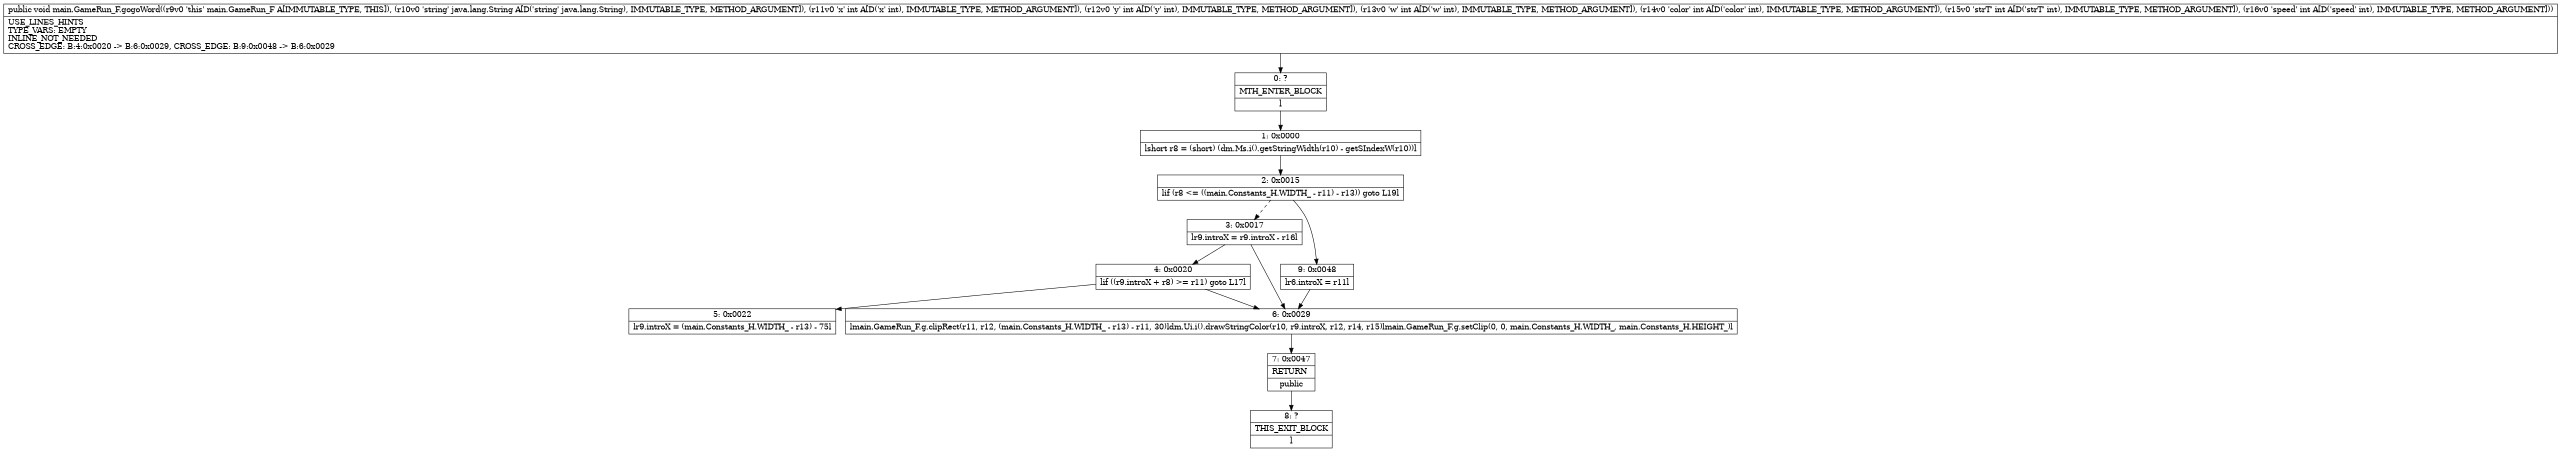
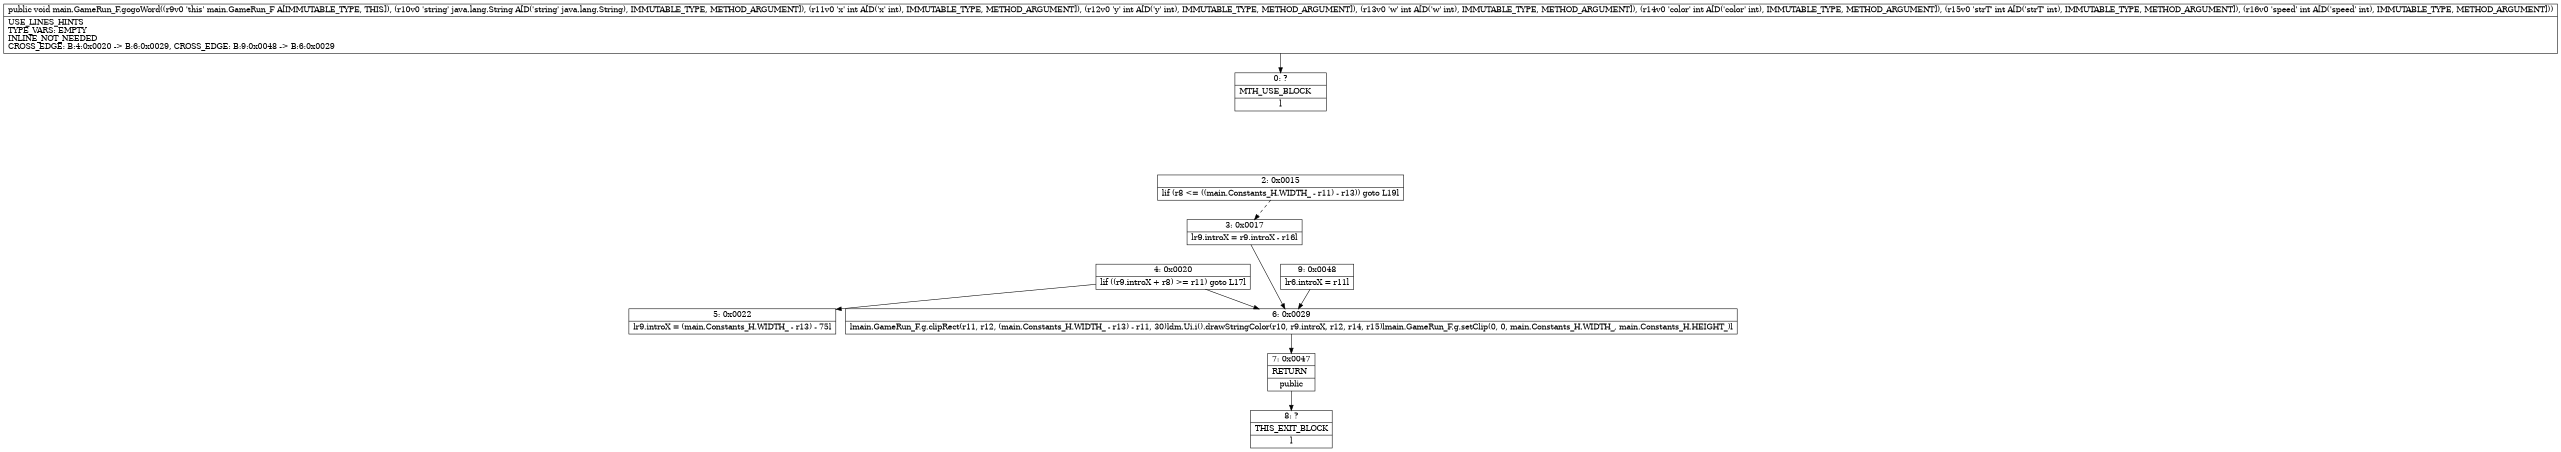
(1281, 91) -> (1275, 91)
(1281, 143) -> none
(1310, 227) -> none
(1211, 253) -> none
